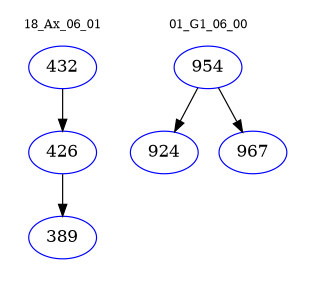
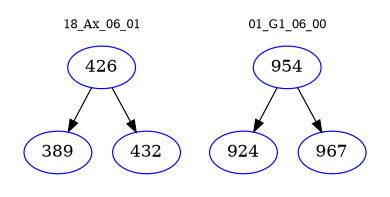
(63, 104) -> (121, 105)
